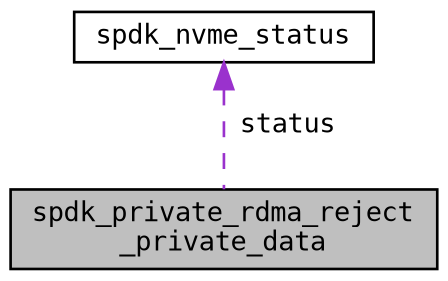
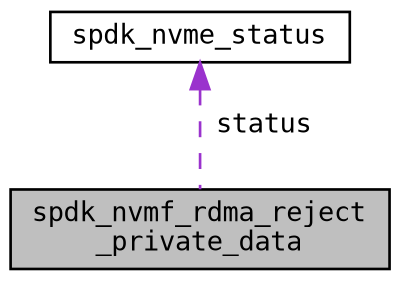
(224, 229) -> (200, 229)
